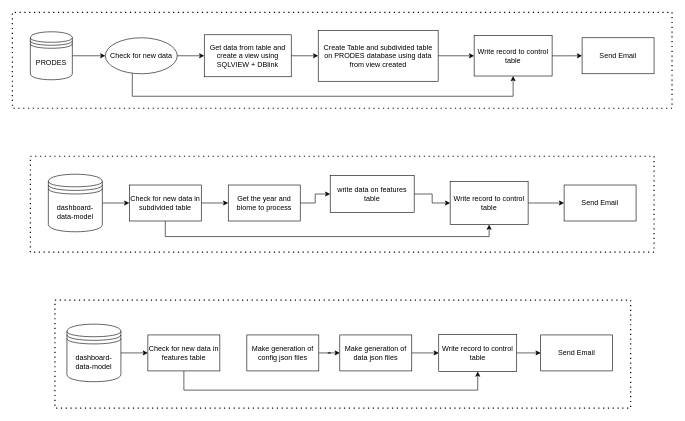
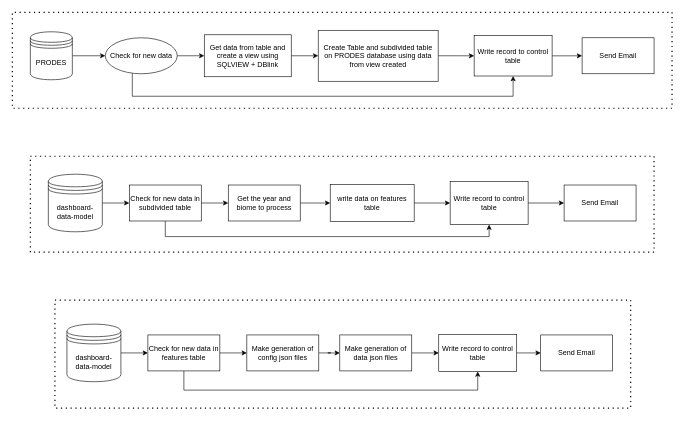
(372, 194) -> (372, 203)
none -> (241, 353)
